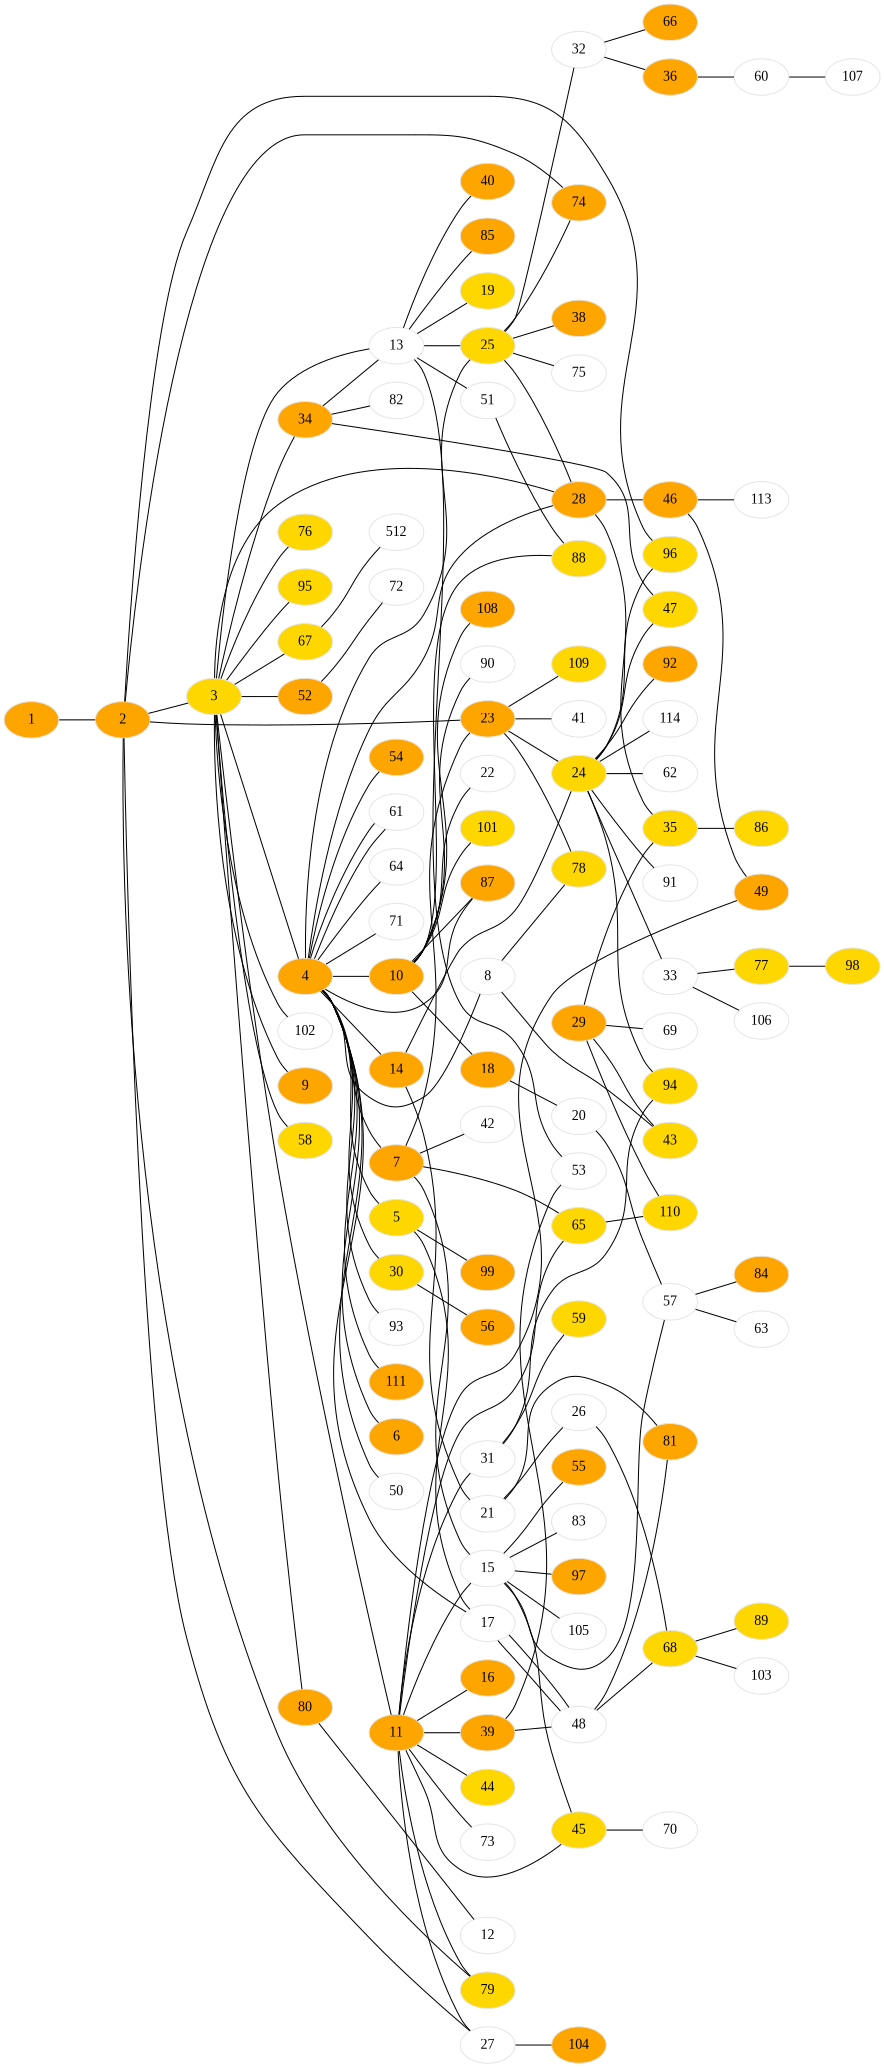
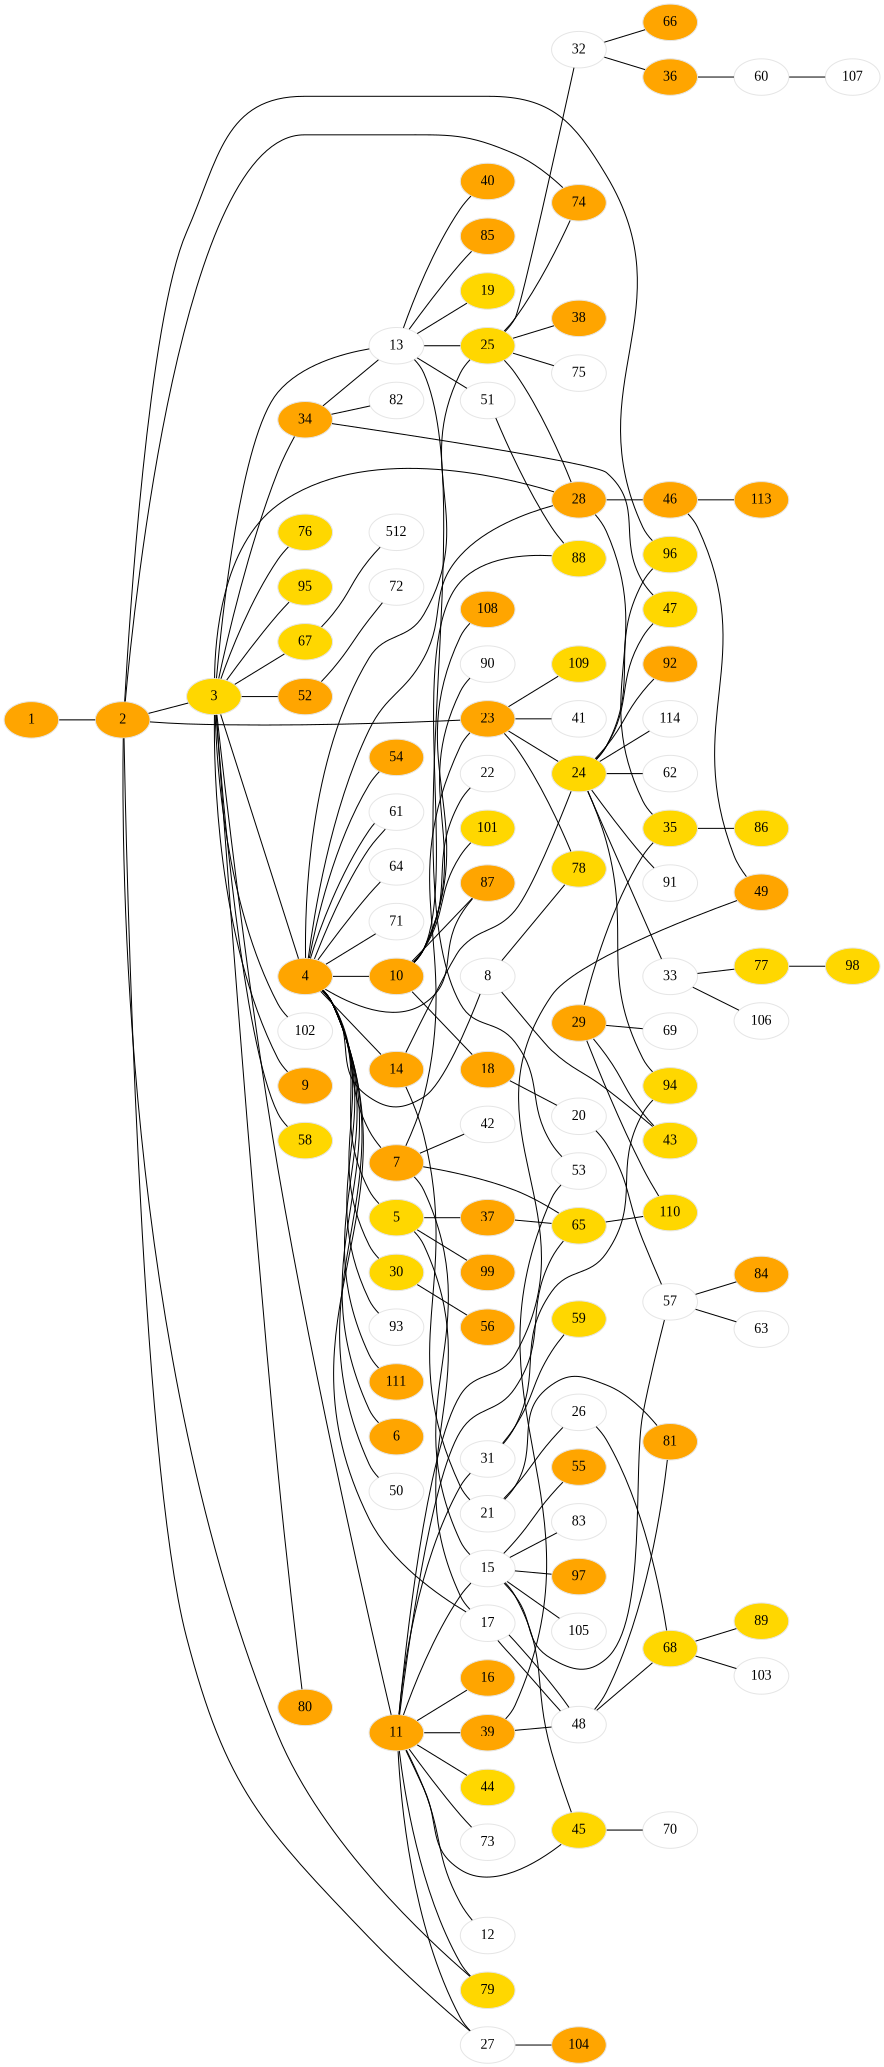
(761, 500) -> (761, 500)
none -> (488, 1218)
(396, 1821) -> (445, 1867)
